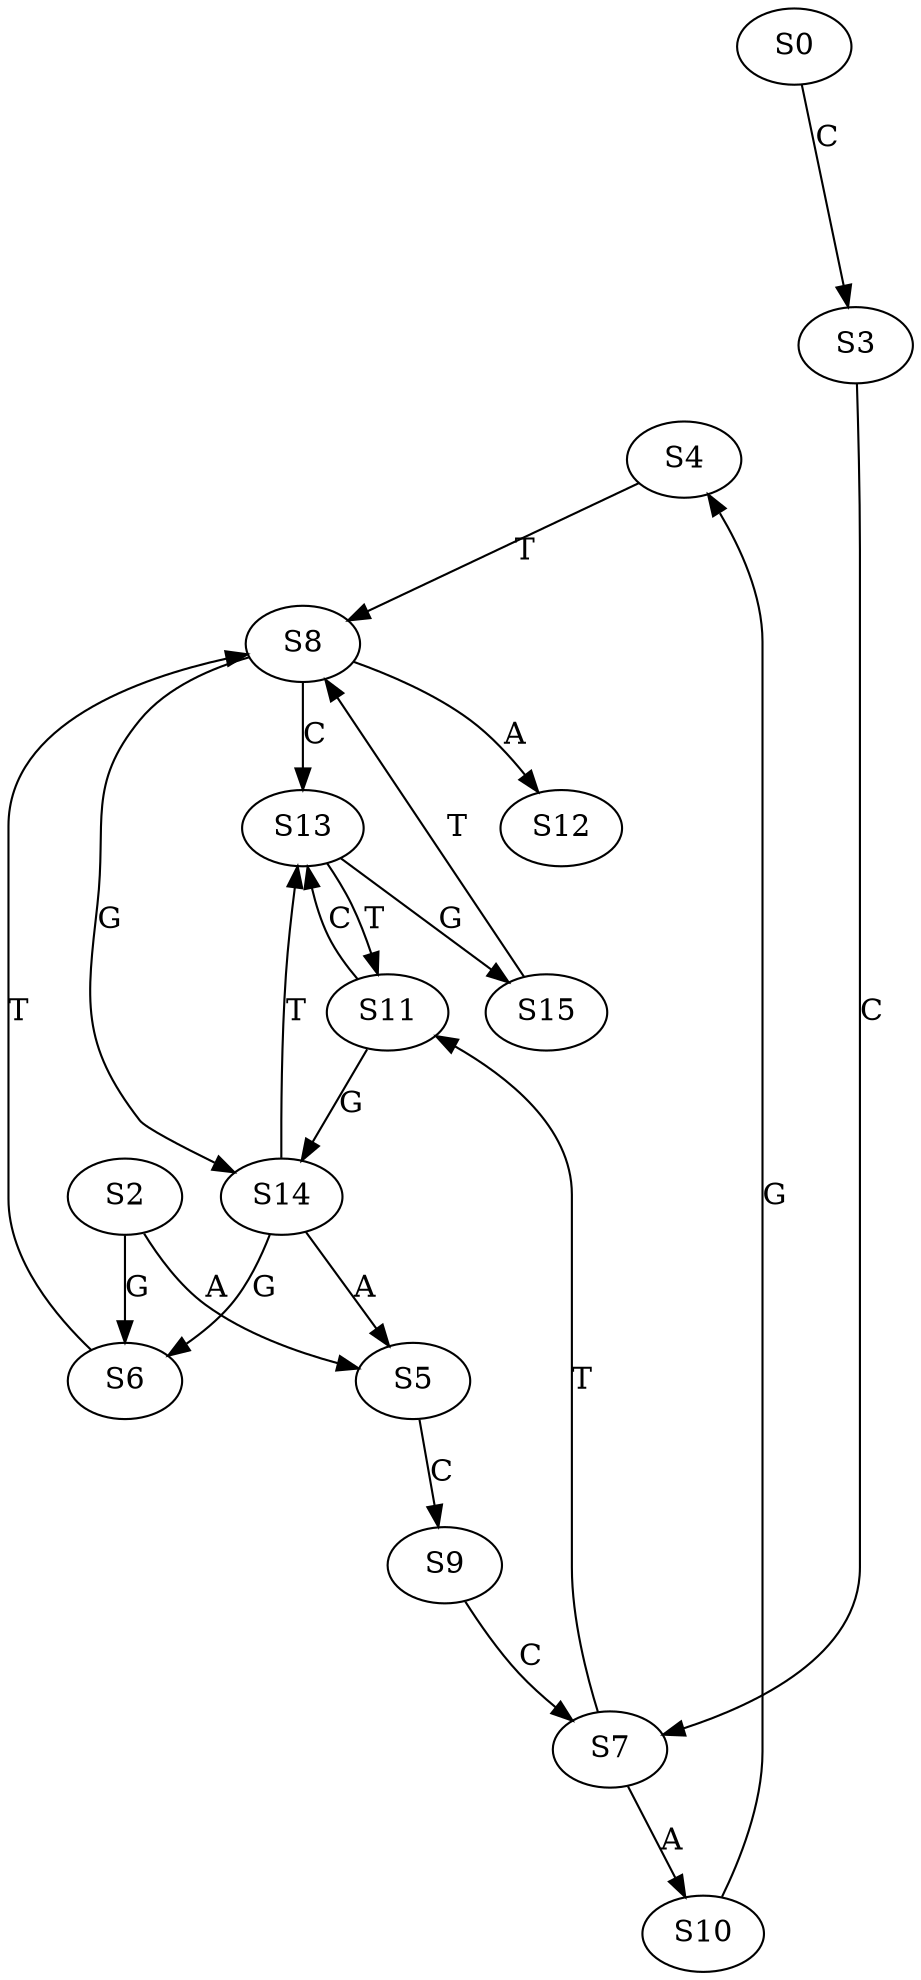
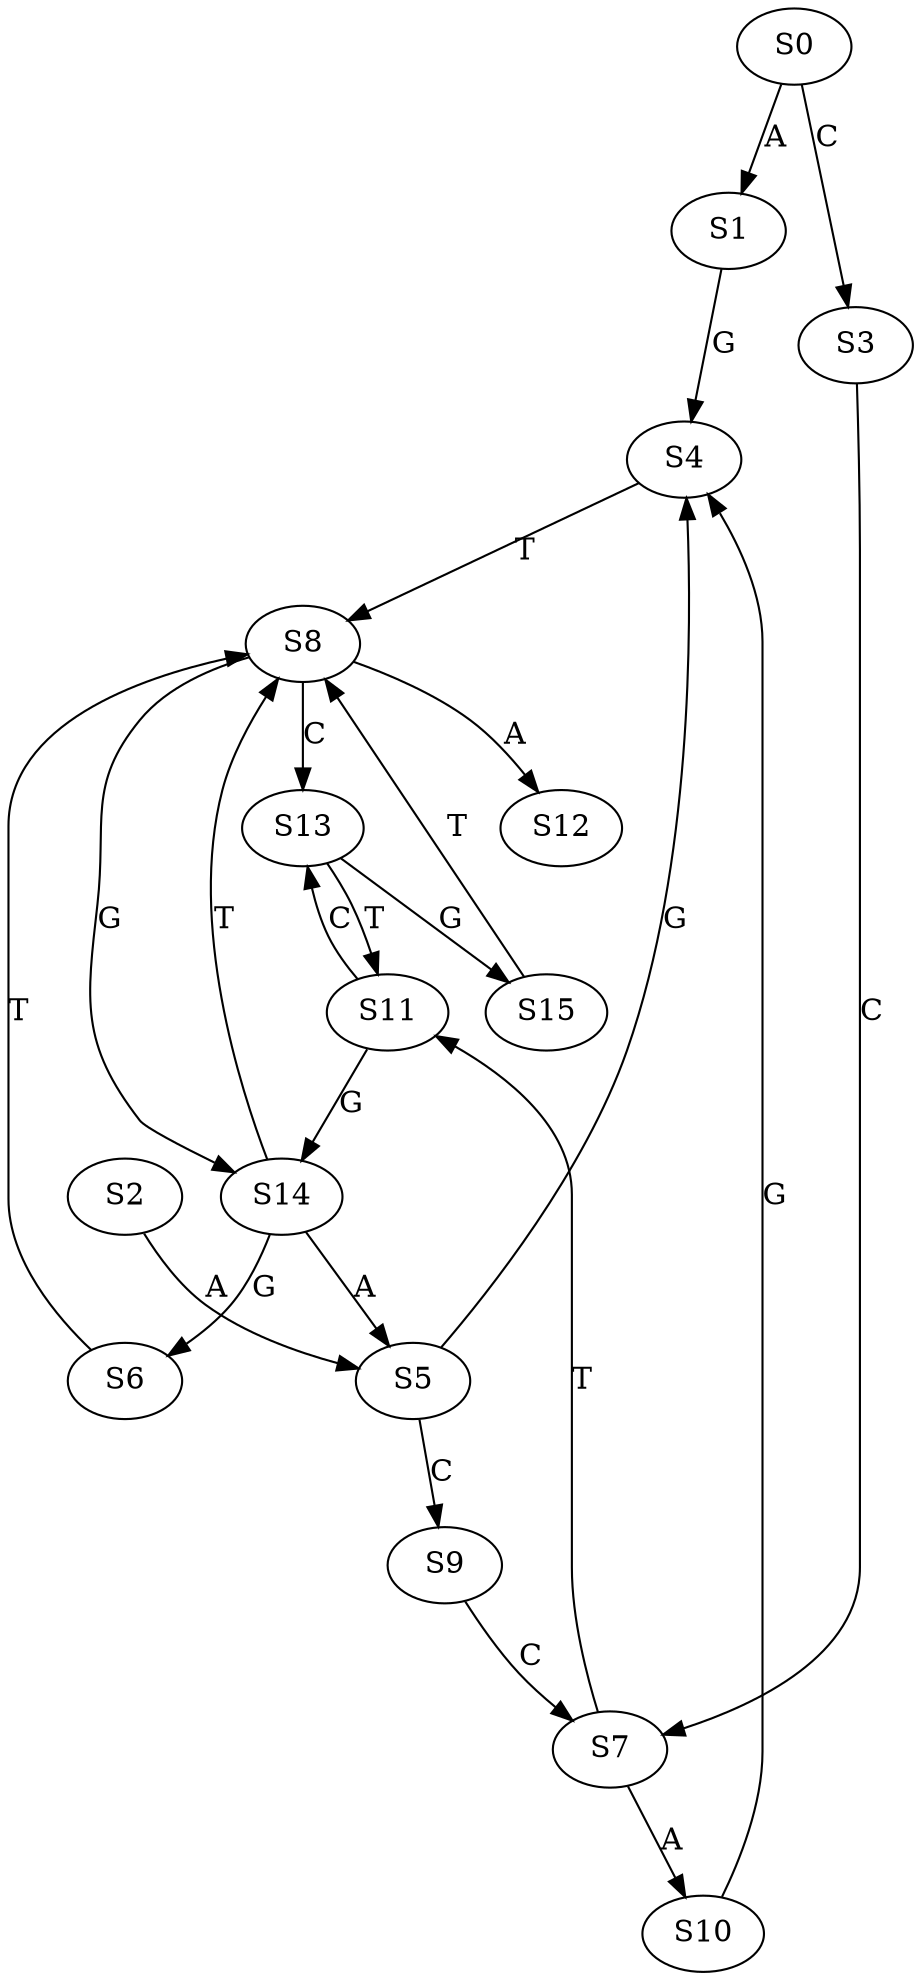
none -> (729, 231)
none -> (652, 961)
(283, 1023) -> (213, 926)
(125, 1278) -> none
